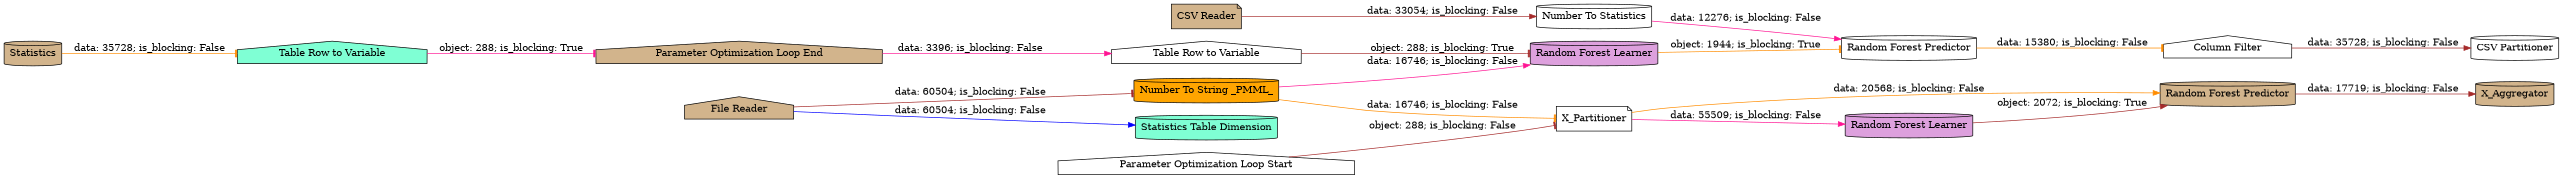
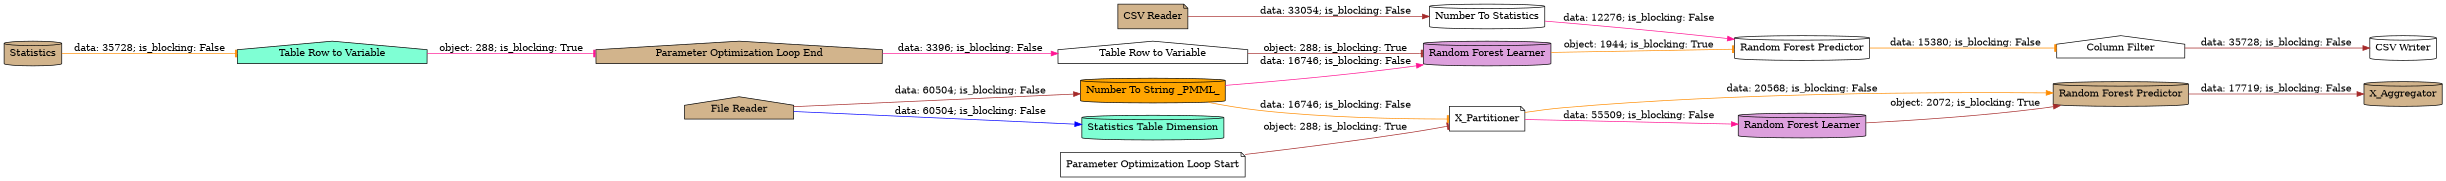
(2515, 48) -> (2403, 48)
(962, 100) -> (934, 100)
(1442, 126) -> (1336, 127)
(1206, 165) -> (1153, 165)
